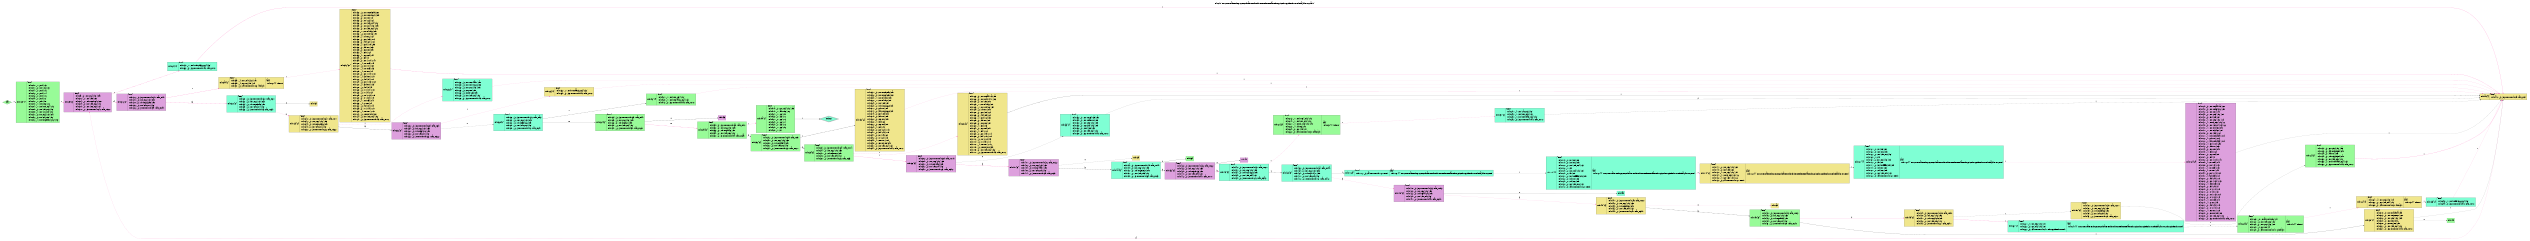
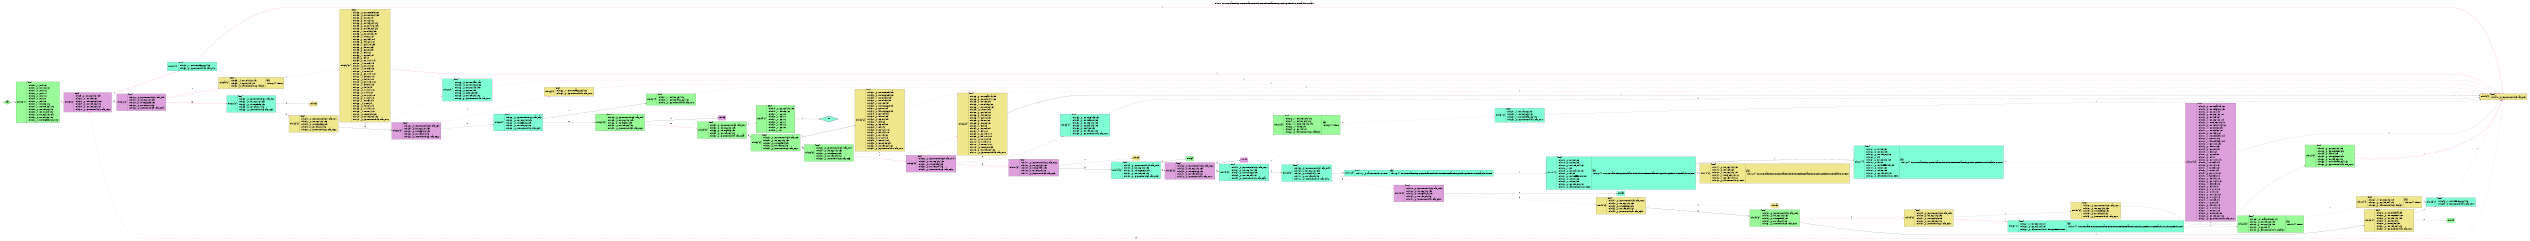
(829, 119) -> (829, 119)
(1851, 168) -> (1774, 160)
(2487, 187) -> (2425, 210)
